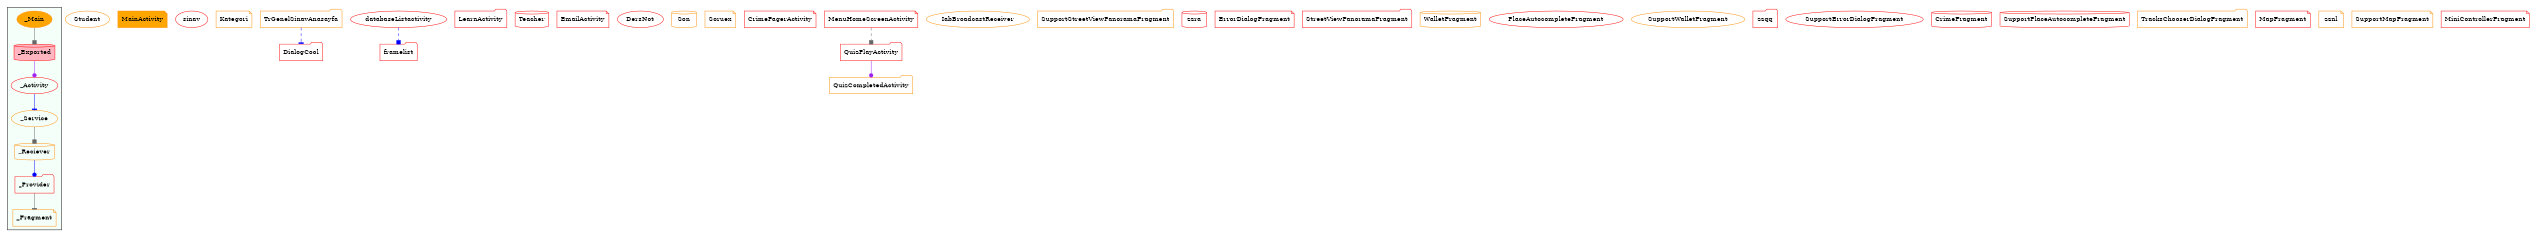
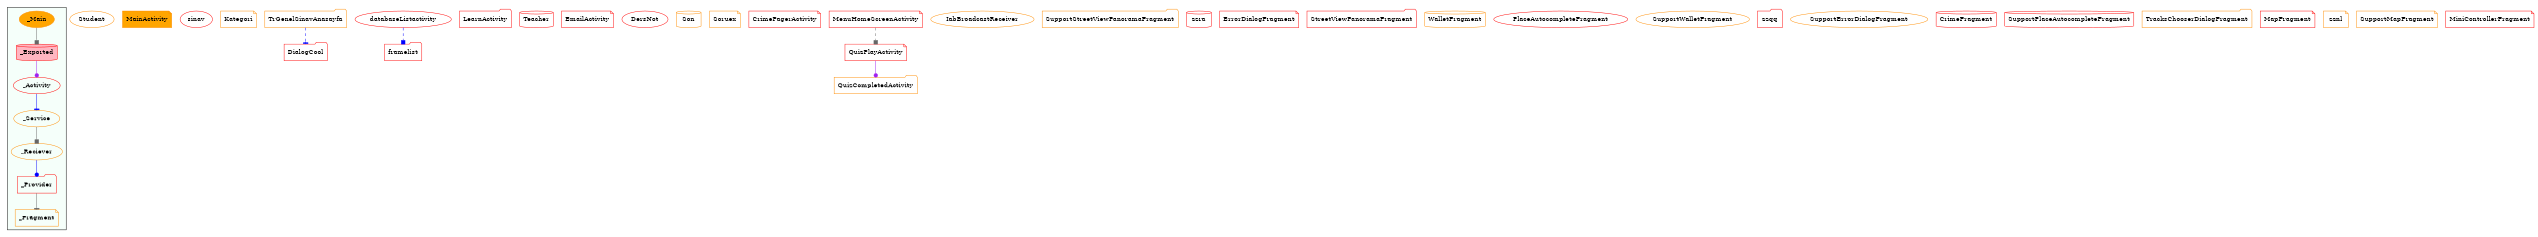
(1855, 19) -> (1859, 19)
(871, 52) -> (876, 52)
(34, 152) -> (37, 152)
